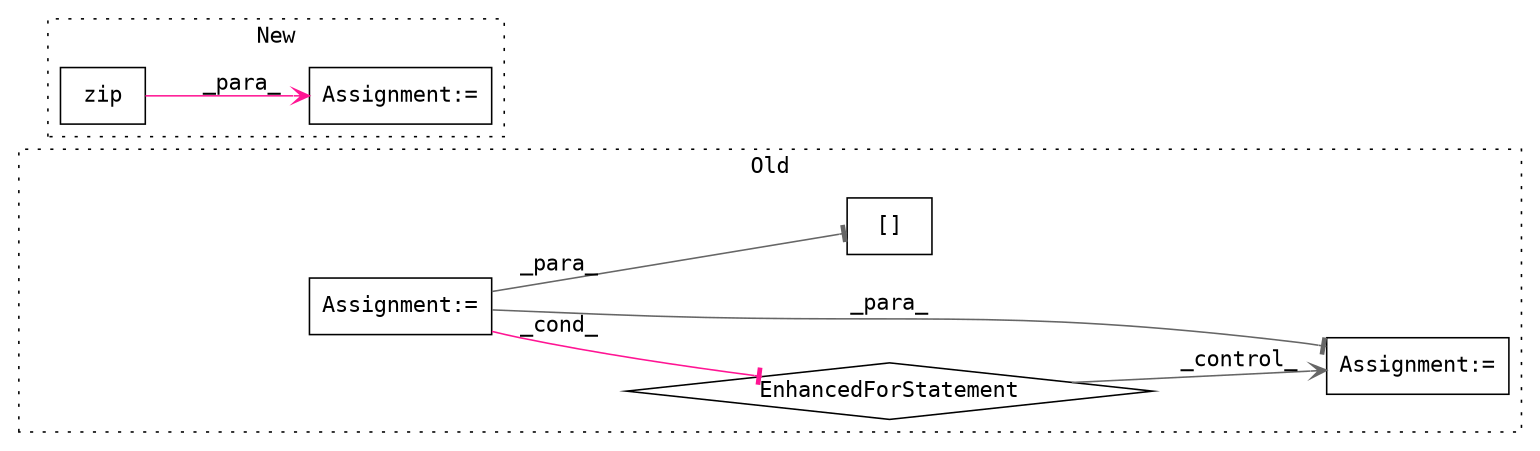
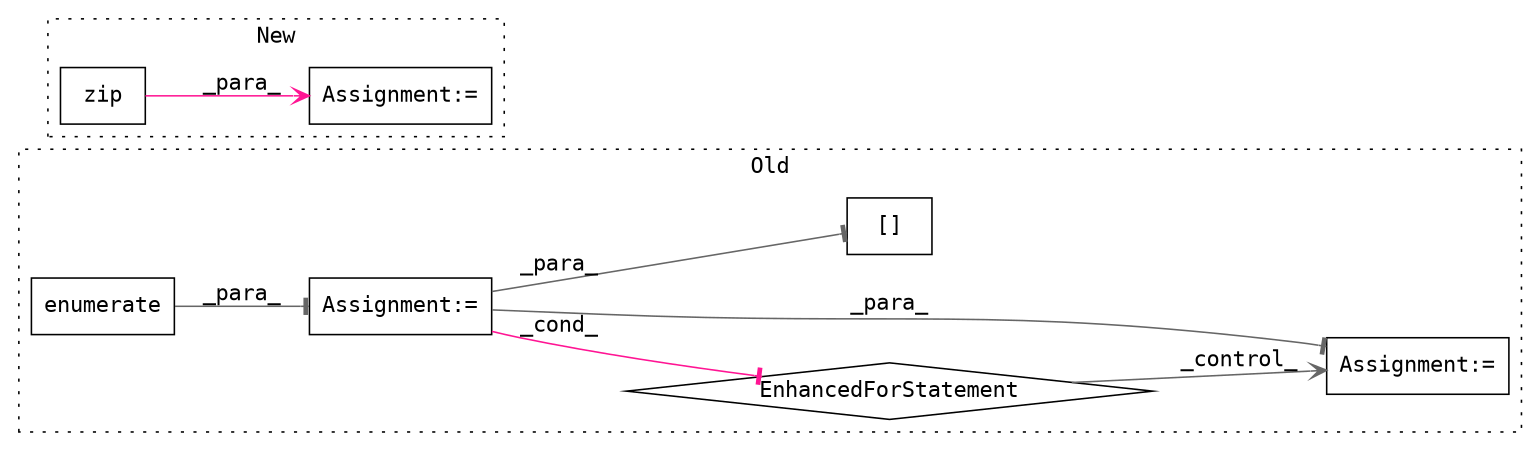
none -> (103, 306)
